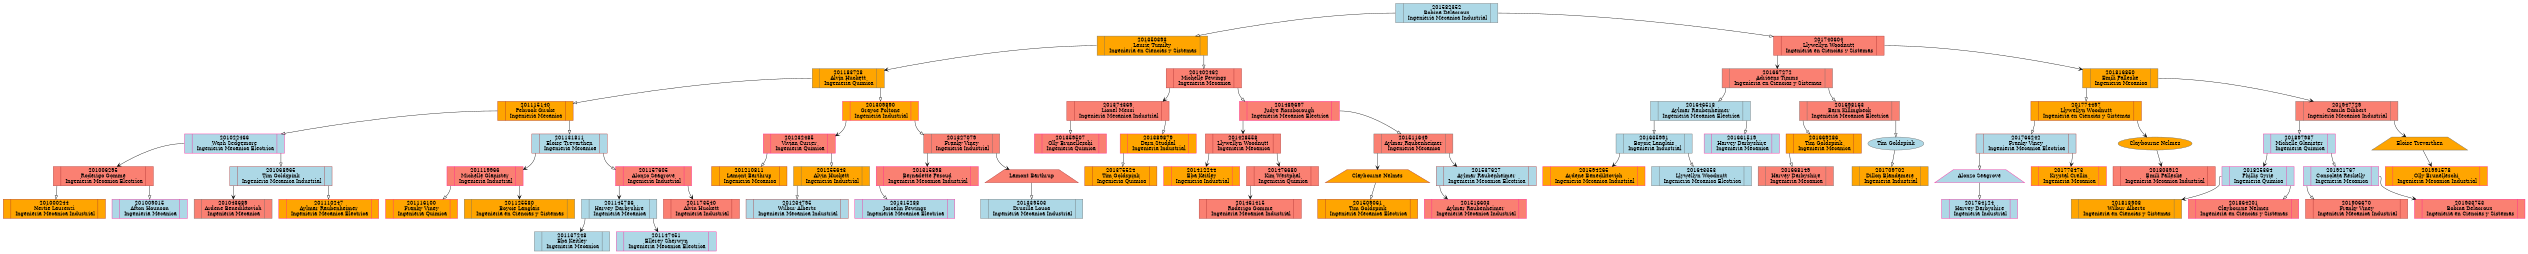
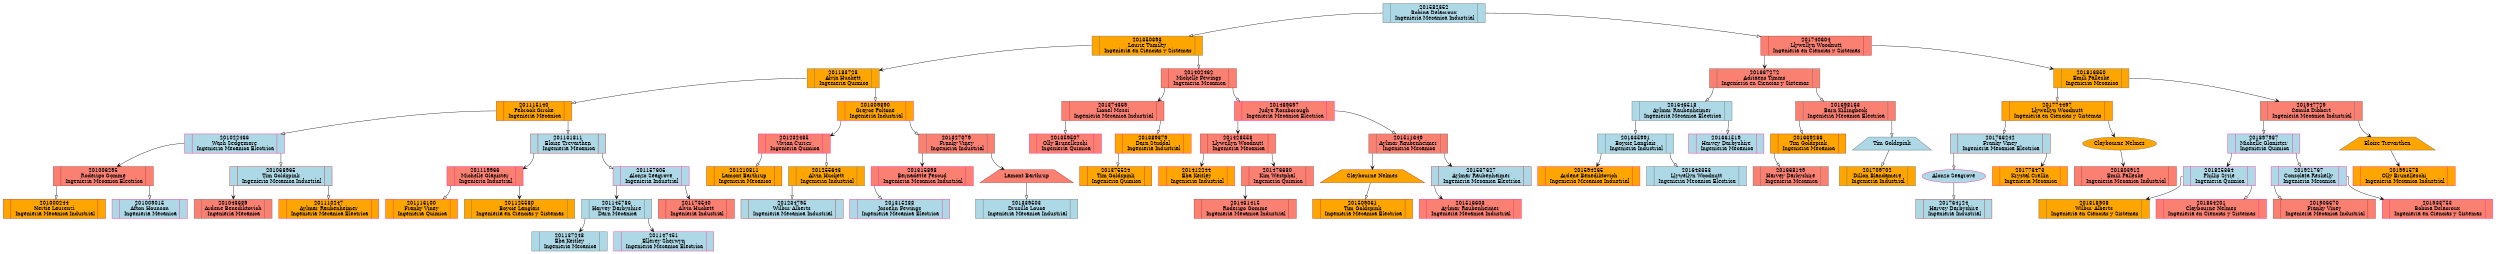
(1896, 144) -> (1892, 144)
(654, 176) -> (651, 176)
(1980, 176) -> (1954, 176)
(1980, 209) -> (1954, 209)
(619, 214) -> (617, 214)
